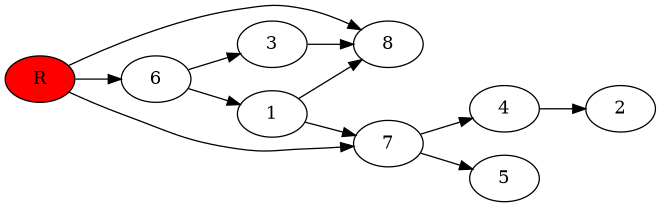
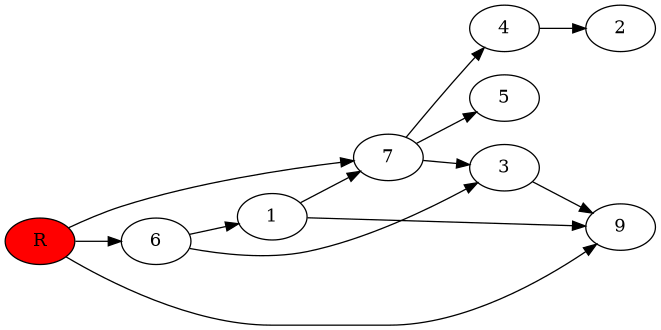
(388, 44) -> (621, 227)
none -> (440, 162)
